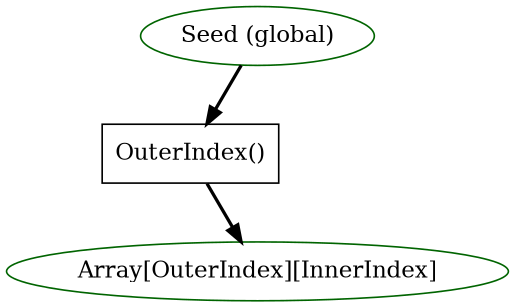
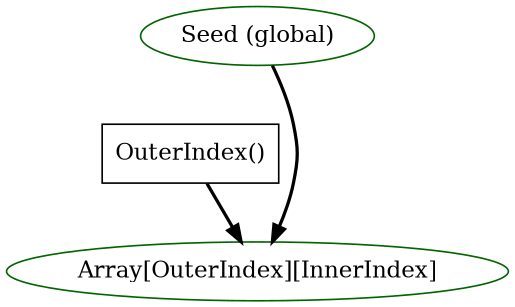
(228, 87) -> (297, 145)
